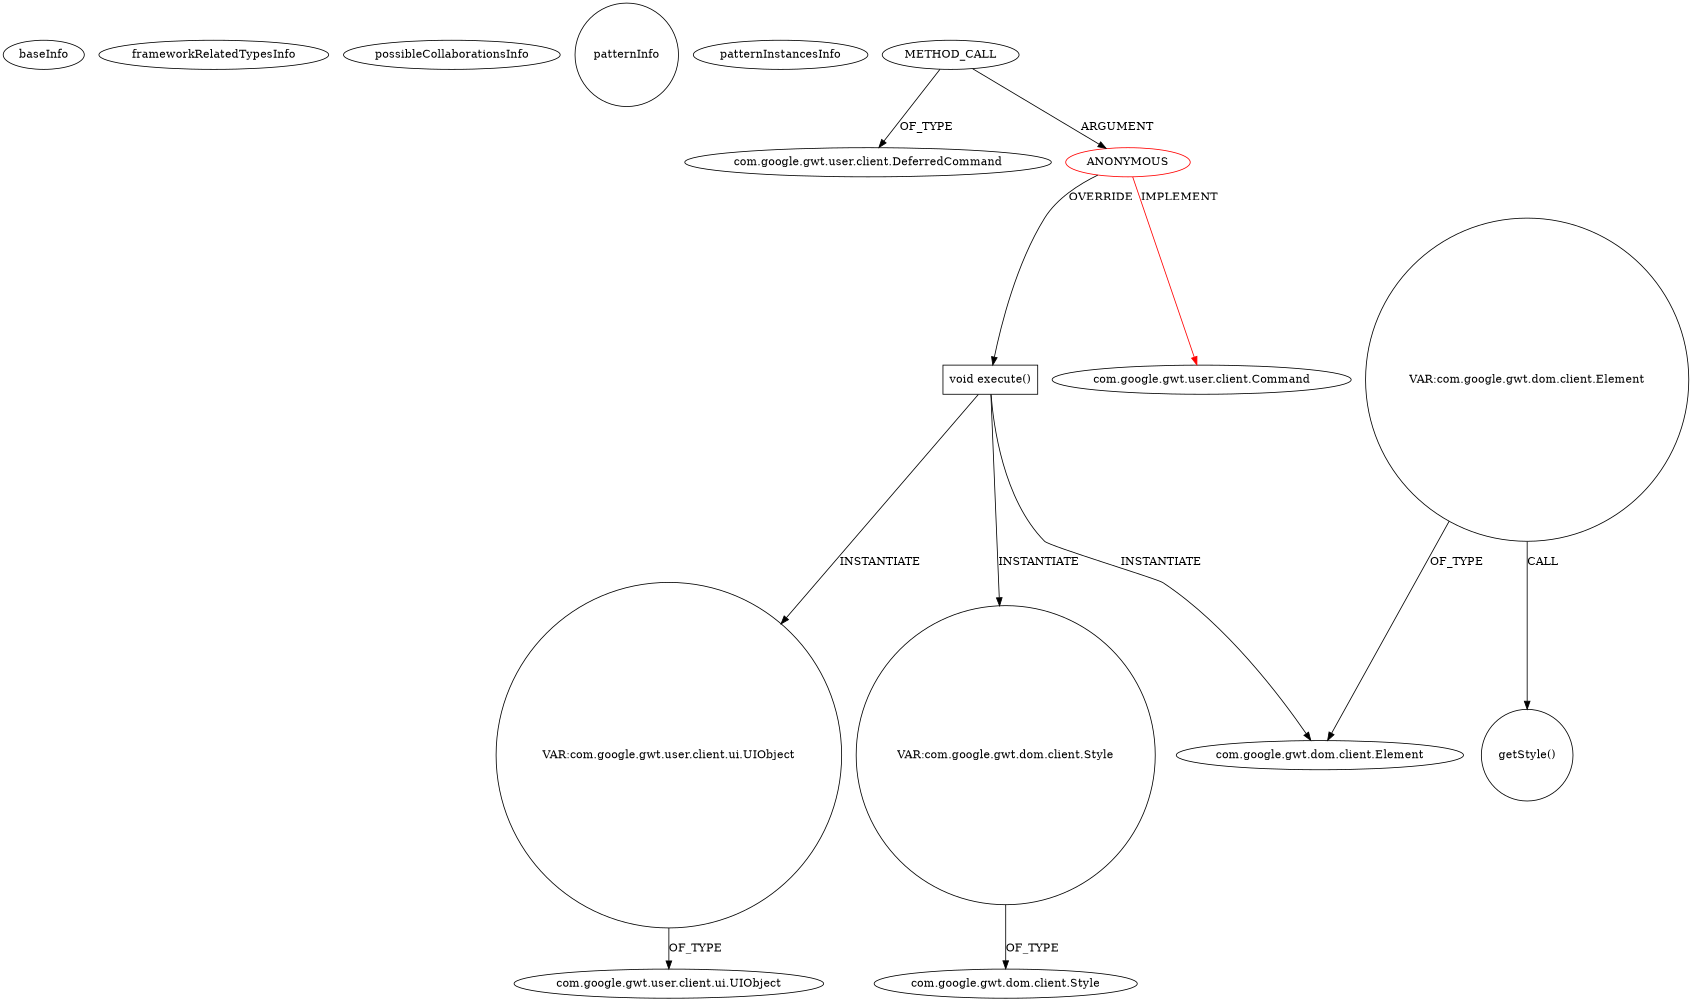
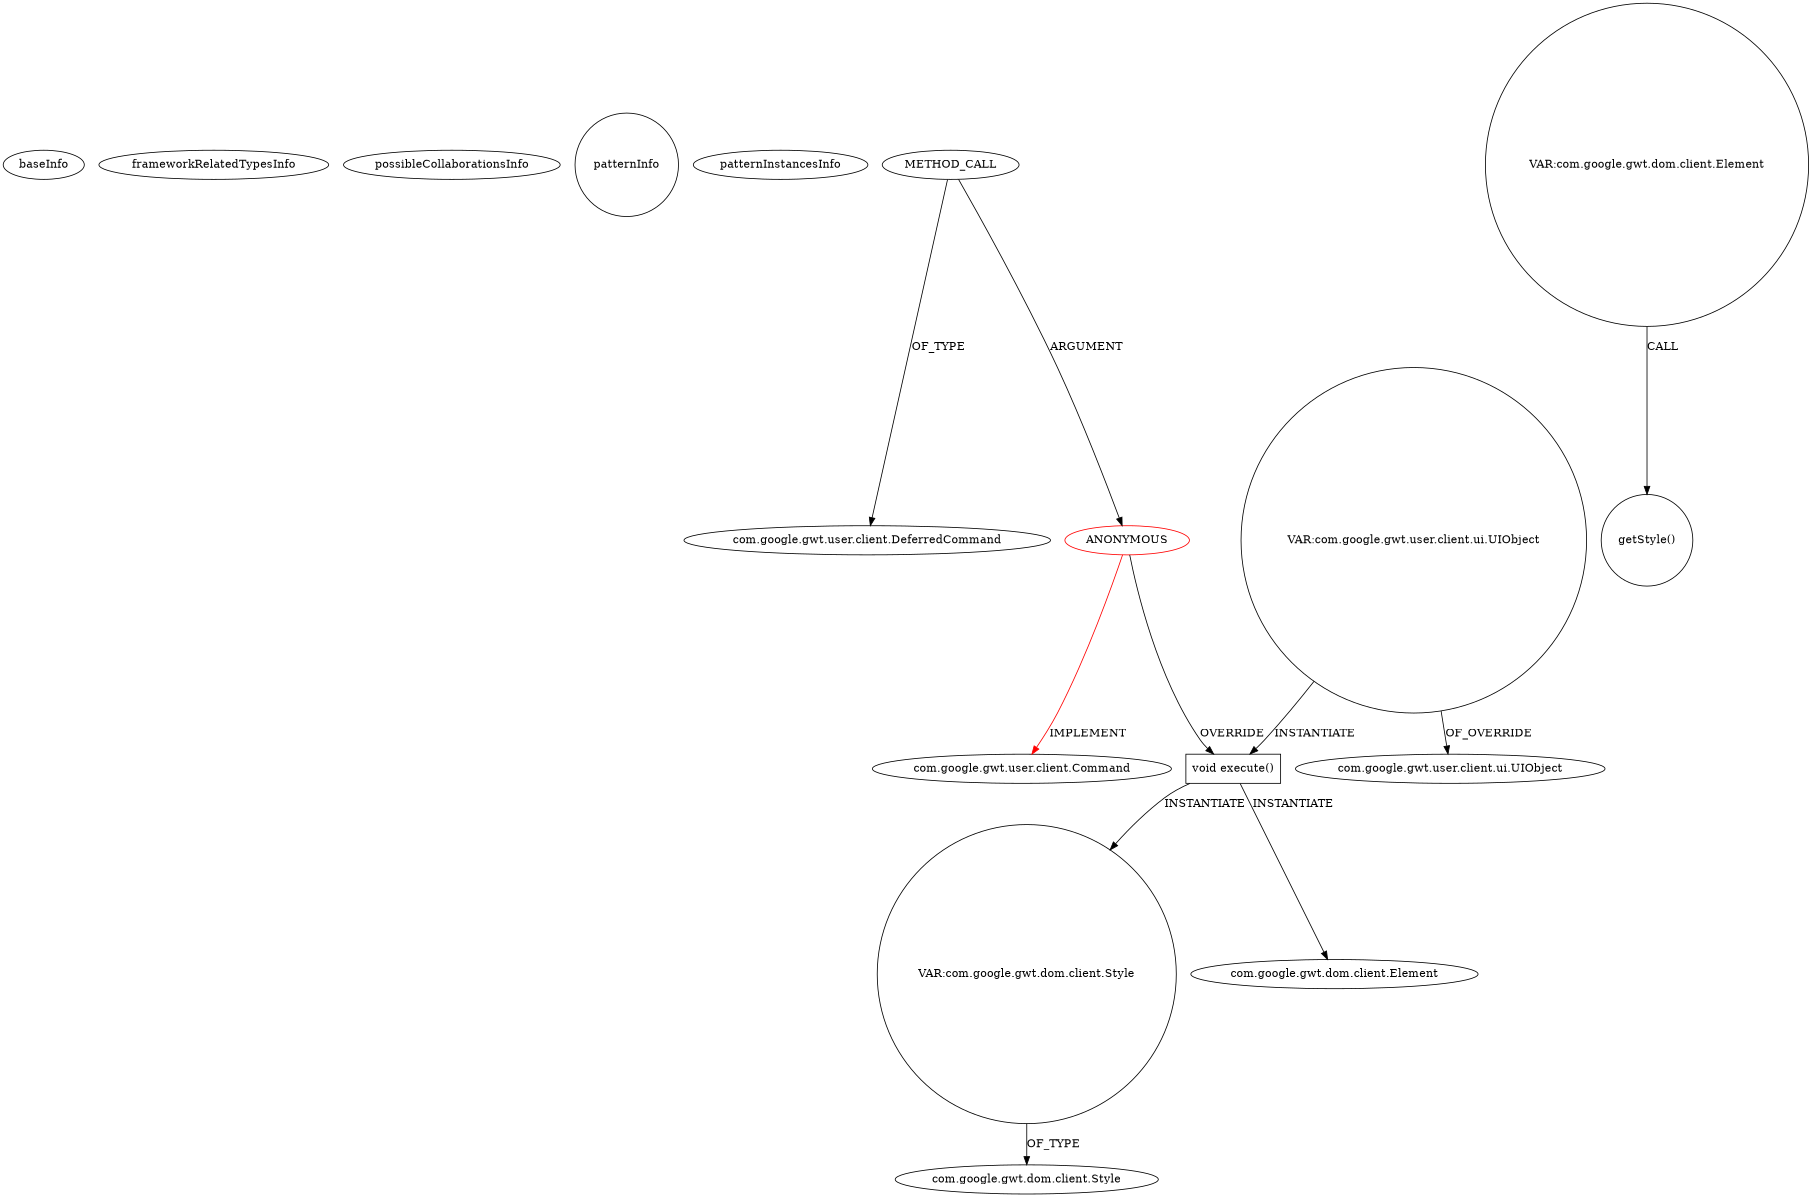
(882, 506) -> (1286, 716)
(1390, 627) -> none
(696, 948) -> (1489, 734)
